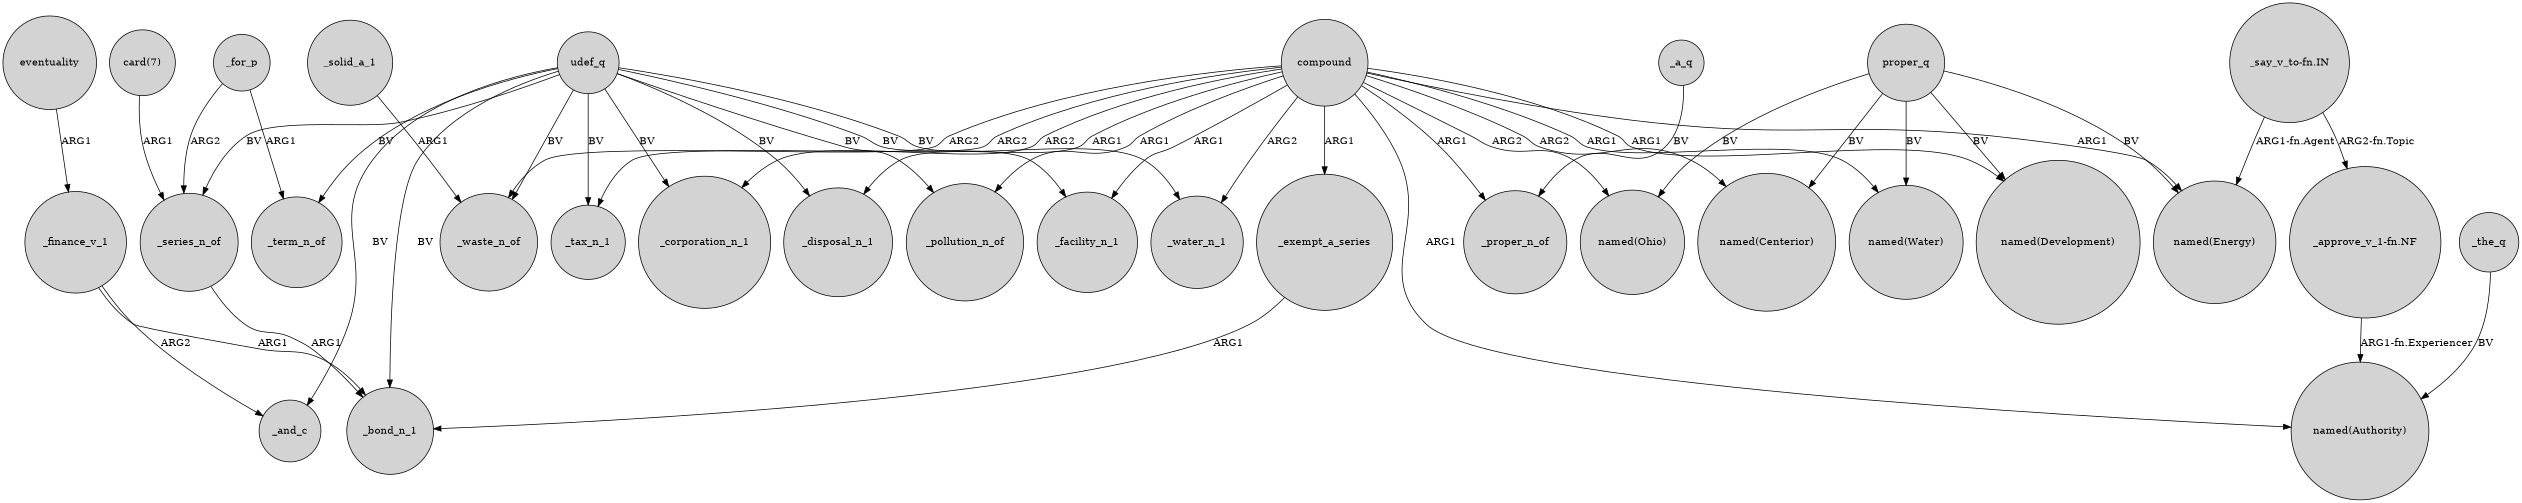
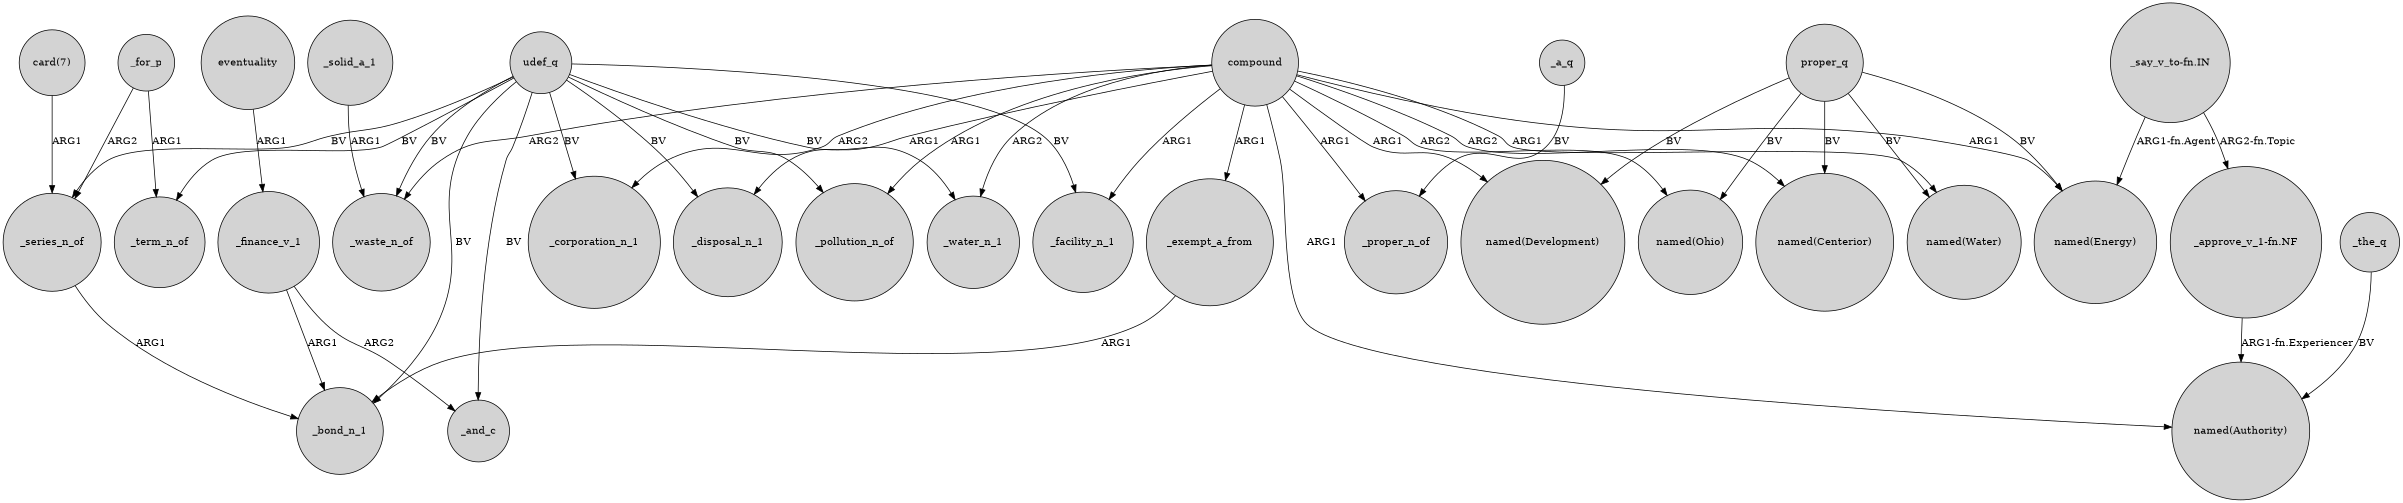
(588, 242) -> none
(1325, 242) -> (1210, 242)
